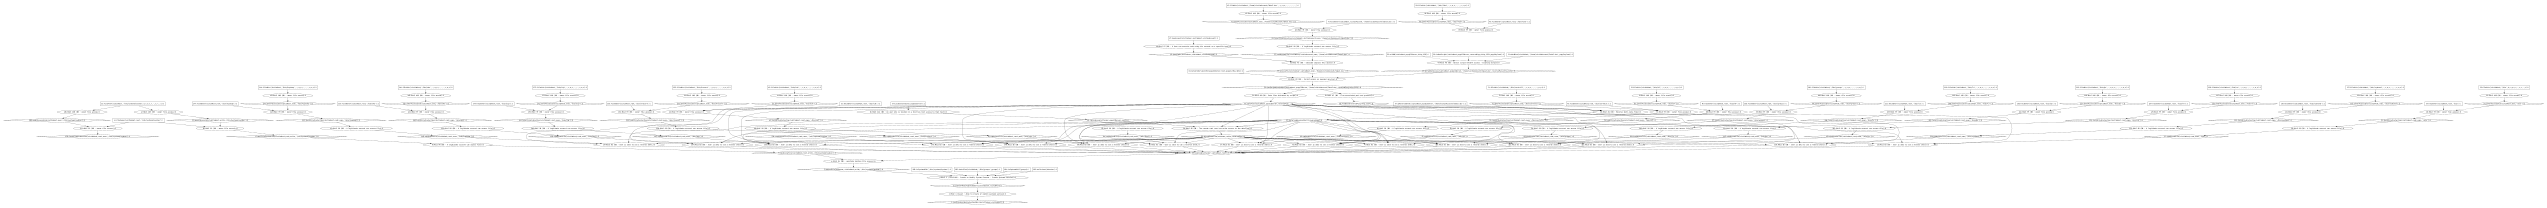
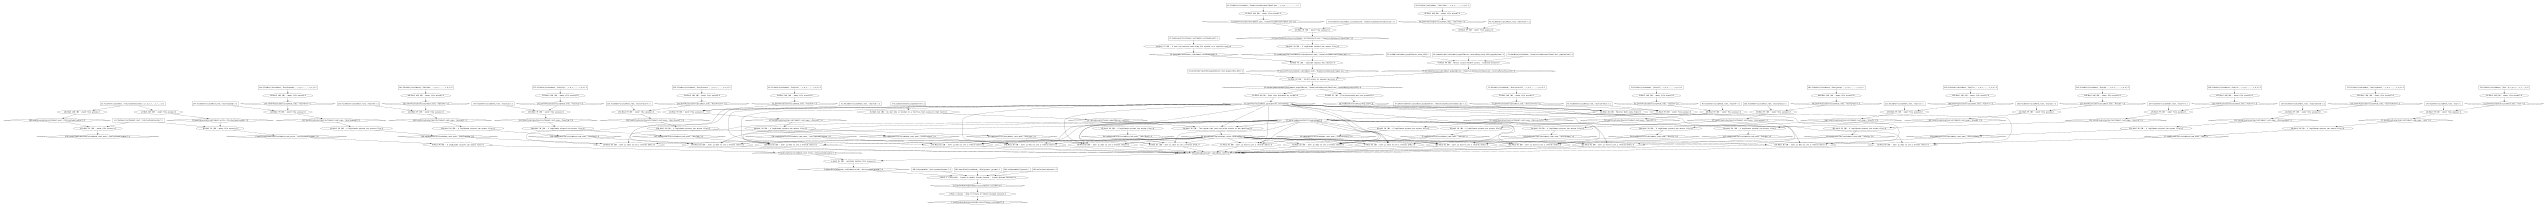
(288, 104) -> (288, 104)
